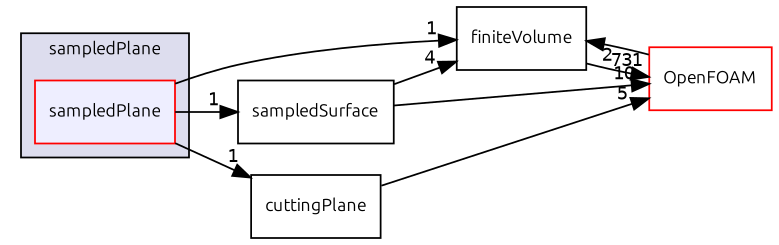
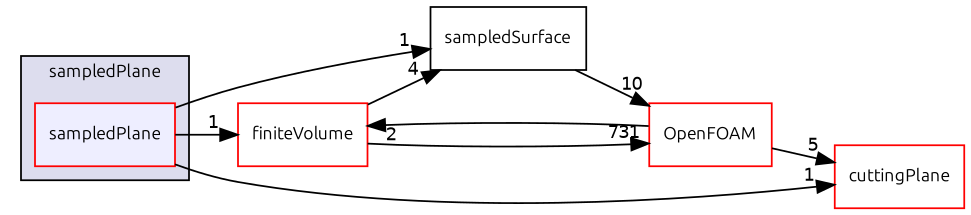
(522, 38) -> (303, 135)
(417, 76) -> (396, 91)
(507, 145) -> (794, 153)
(316, 206) -> (900, 177)
